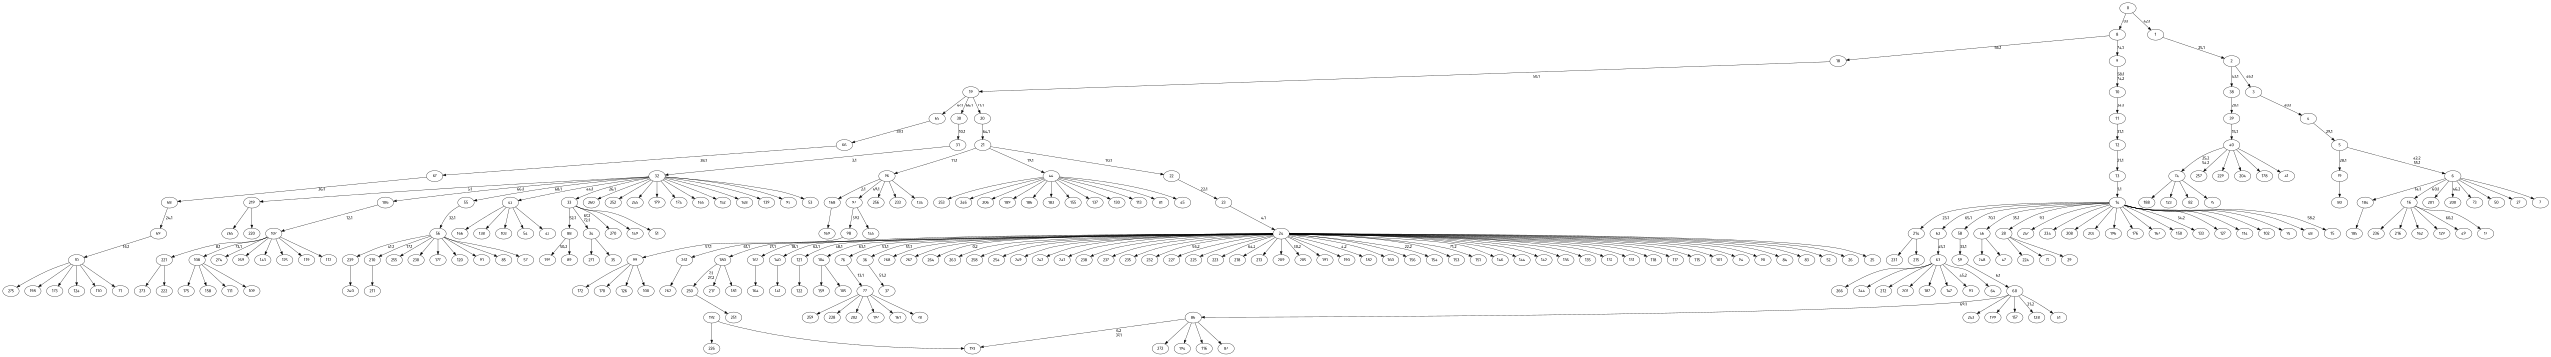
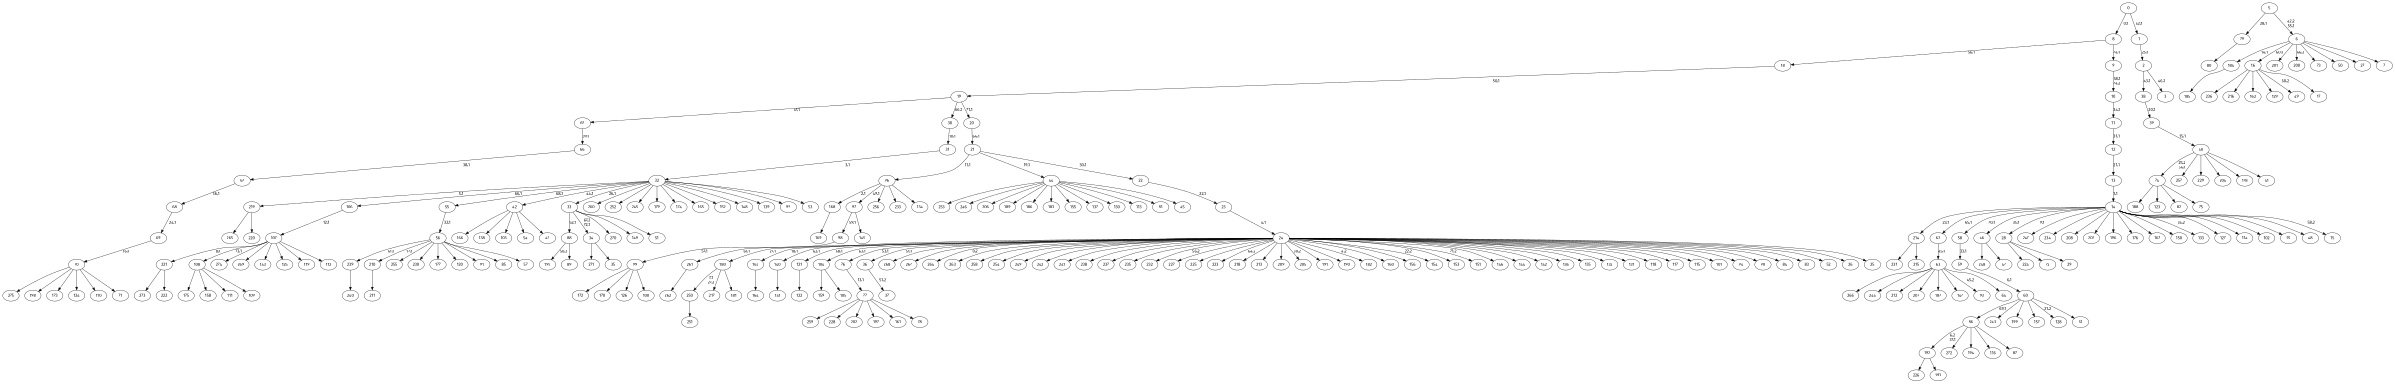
(2308, 119) -> none
(1109, 161) -> (1083, 165)
(1084, 333) -> (1948, 334)
